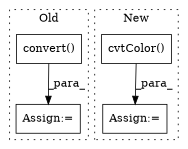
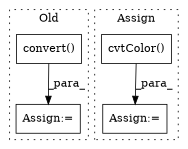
(136, 19) -> (136, 19)
